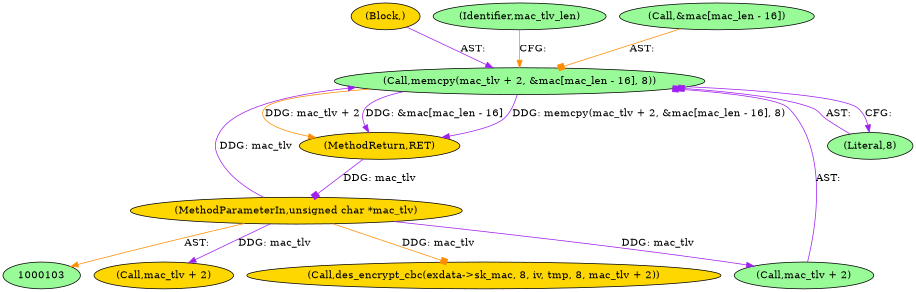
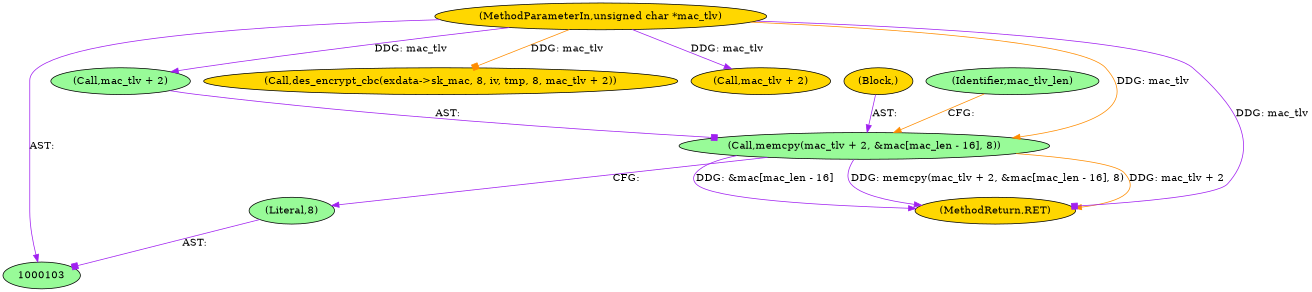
(717, 16) -> none
(786, 101) -> (169, 242)
(238, 115) -> (1000, 41)
(341, 176) -> (1120, 47)
(161, 243) -> (142, 40)
